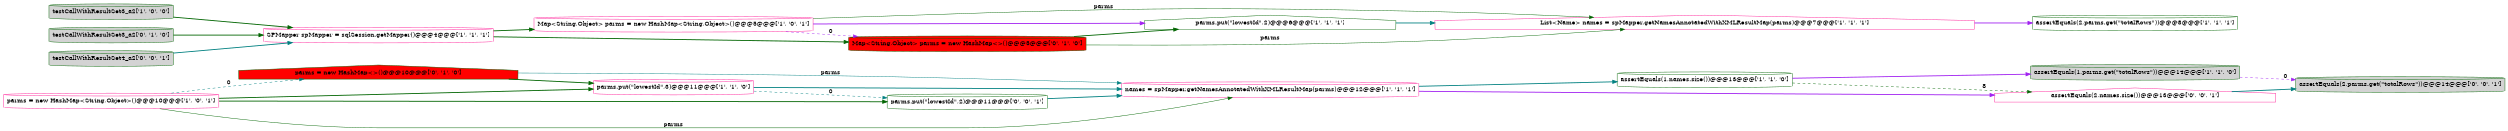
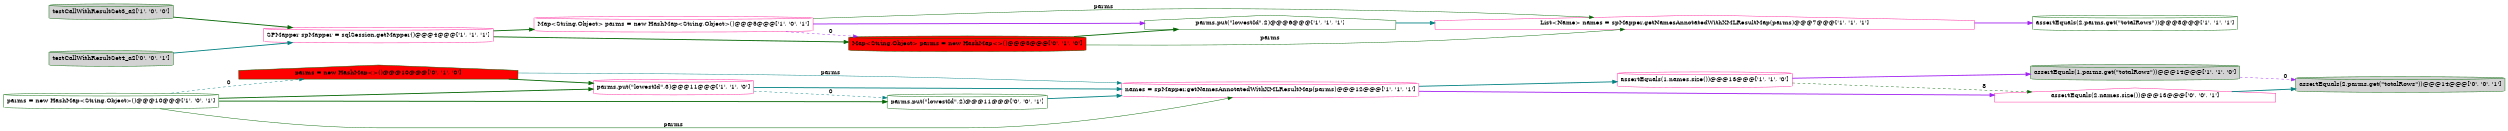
(111, 35) -> none
(1705, 80) -> (1705, 80)
(111, 101) -> (111, 101)
